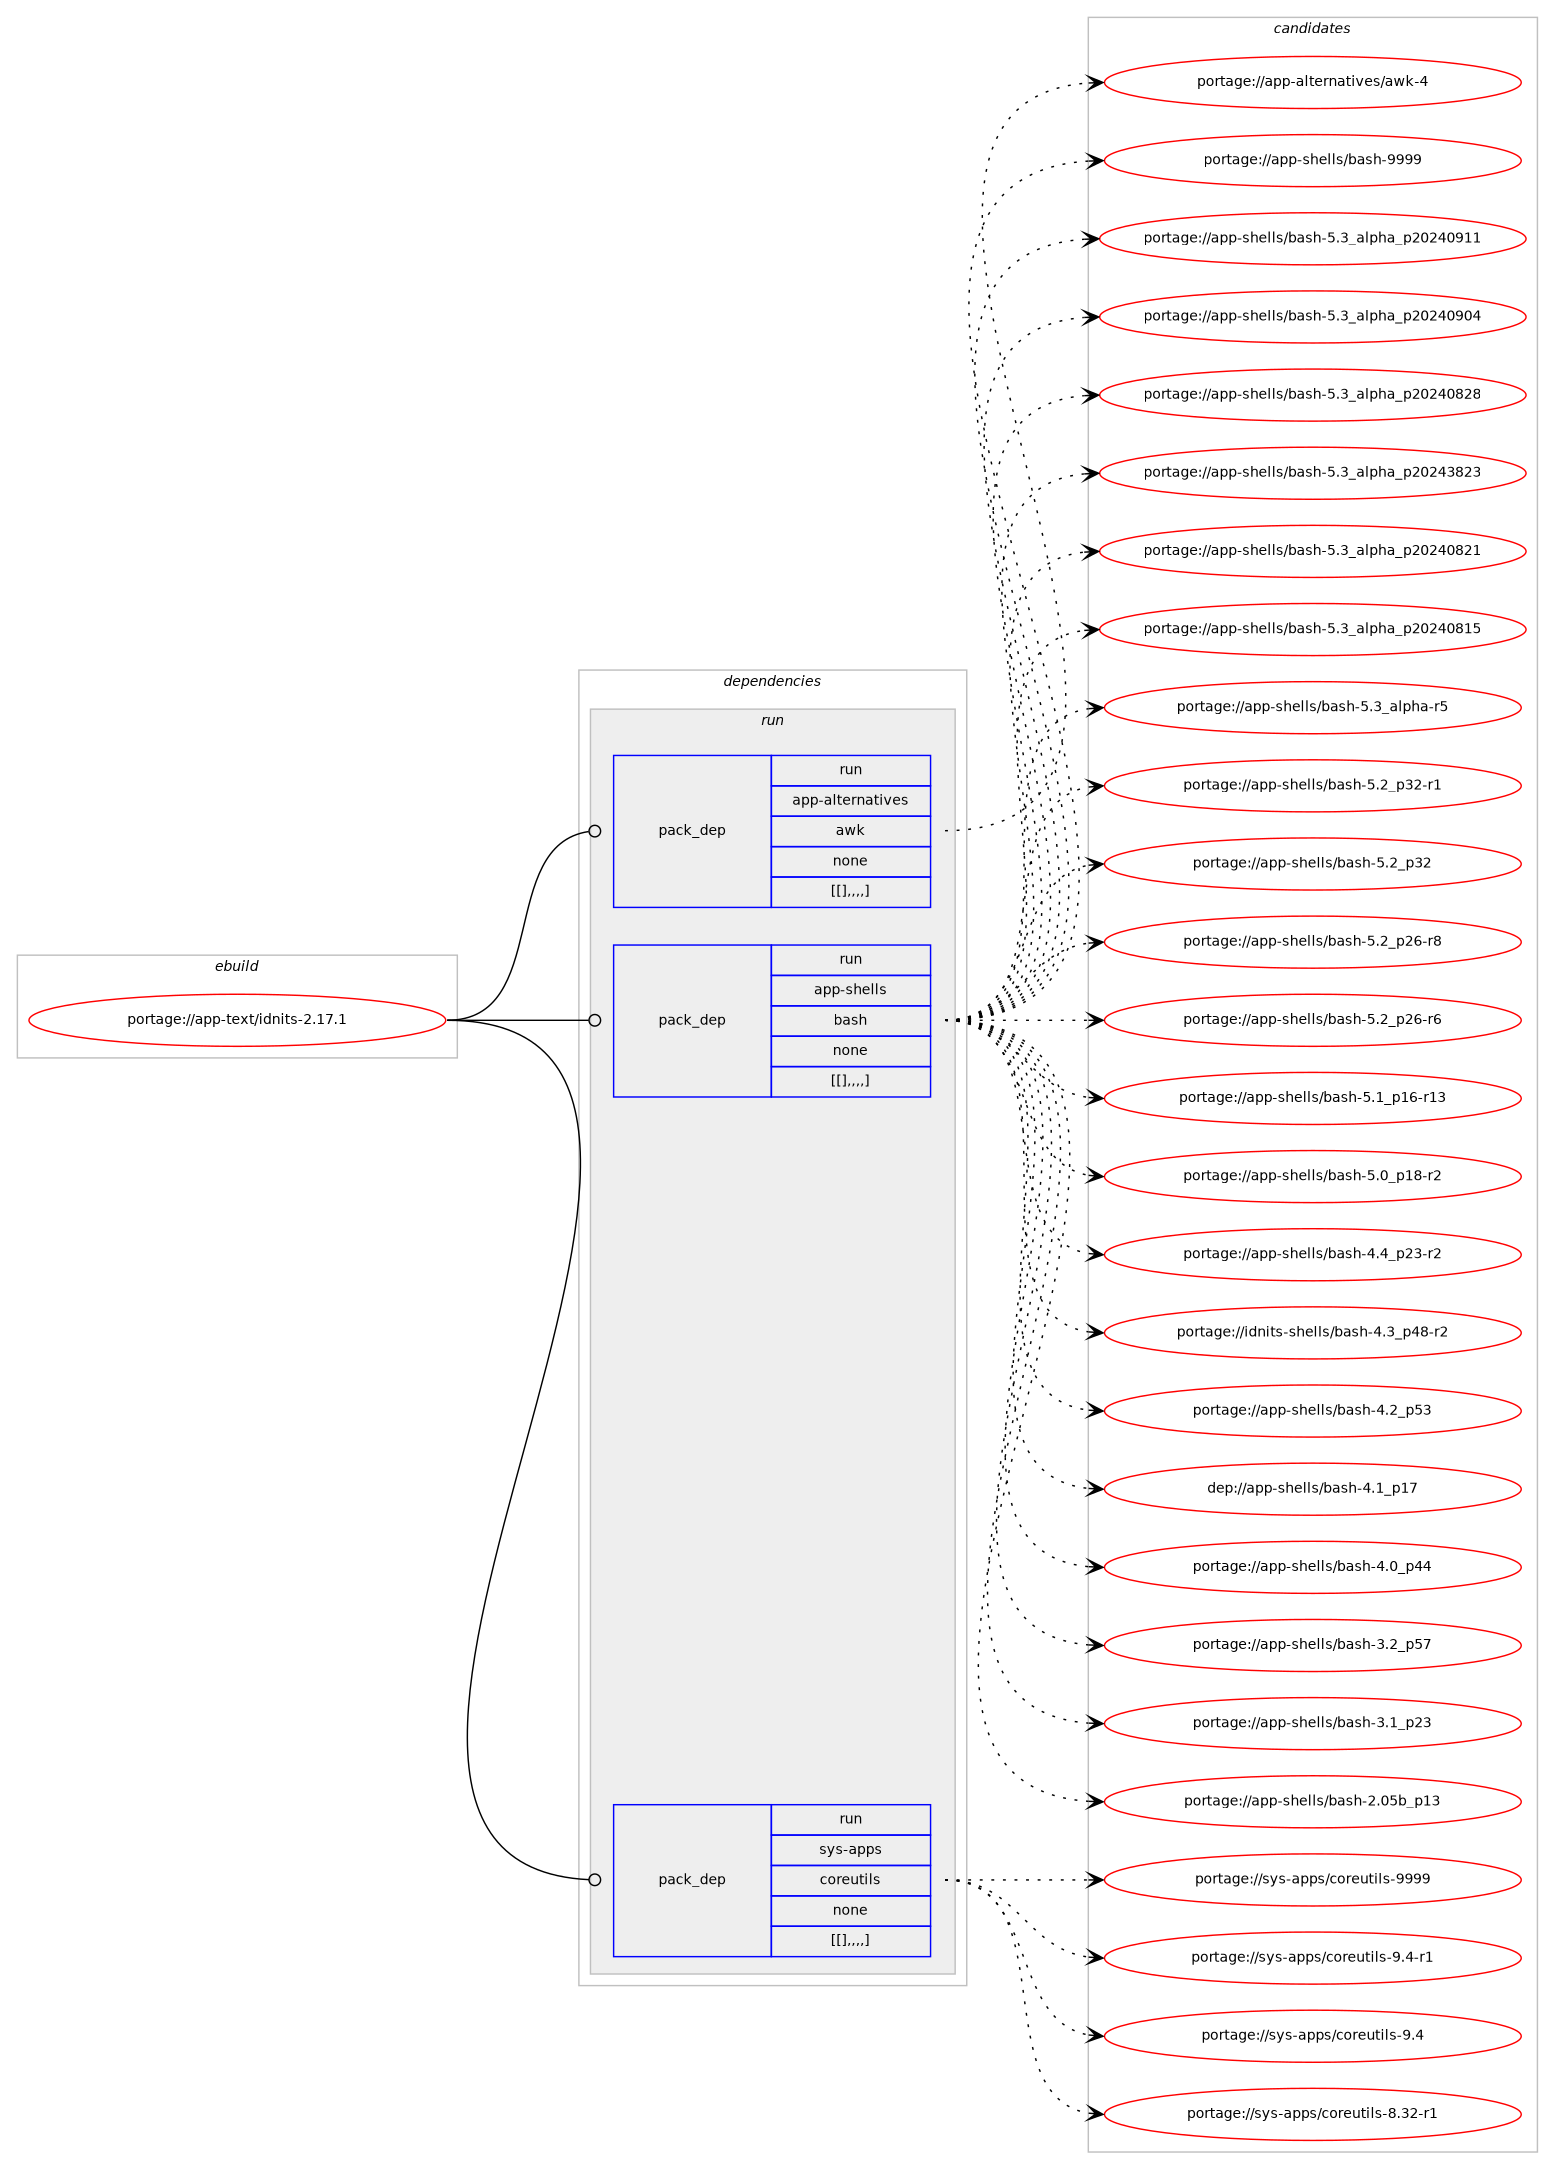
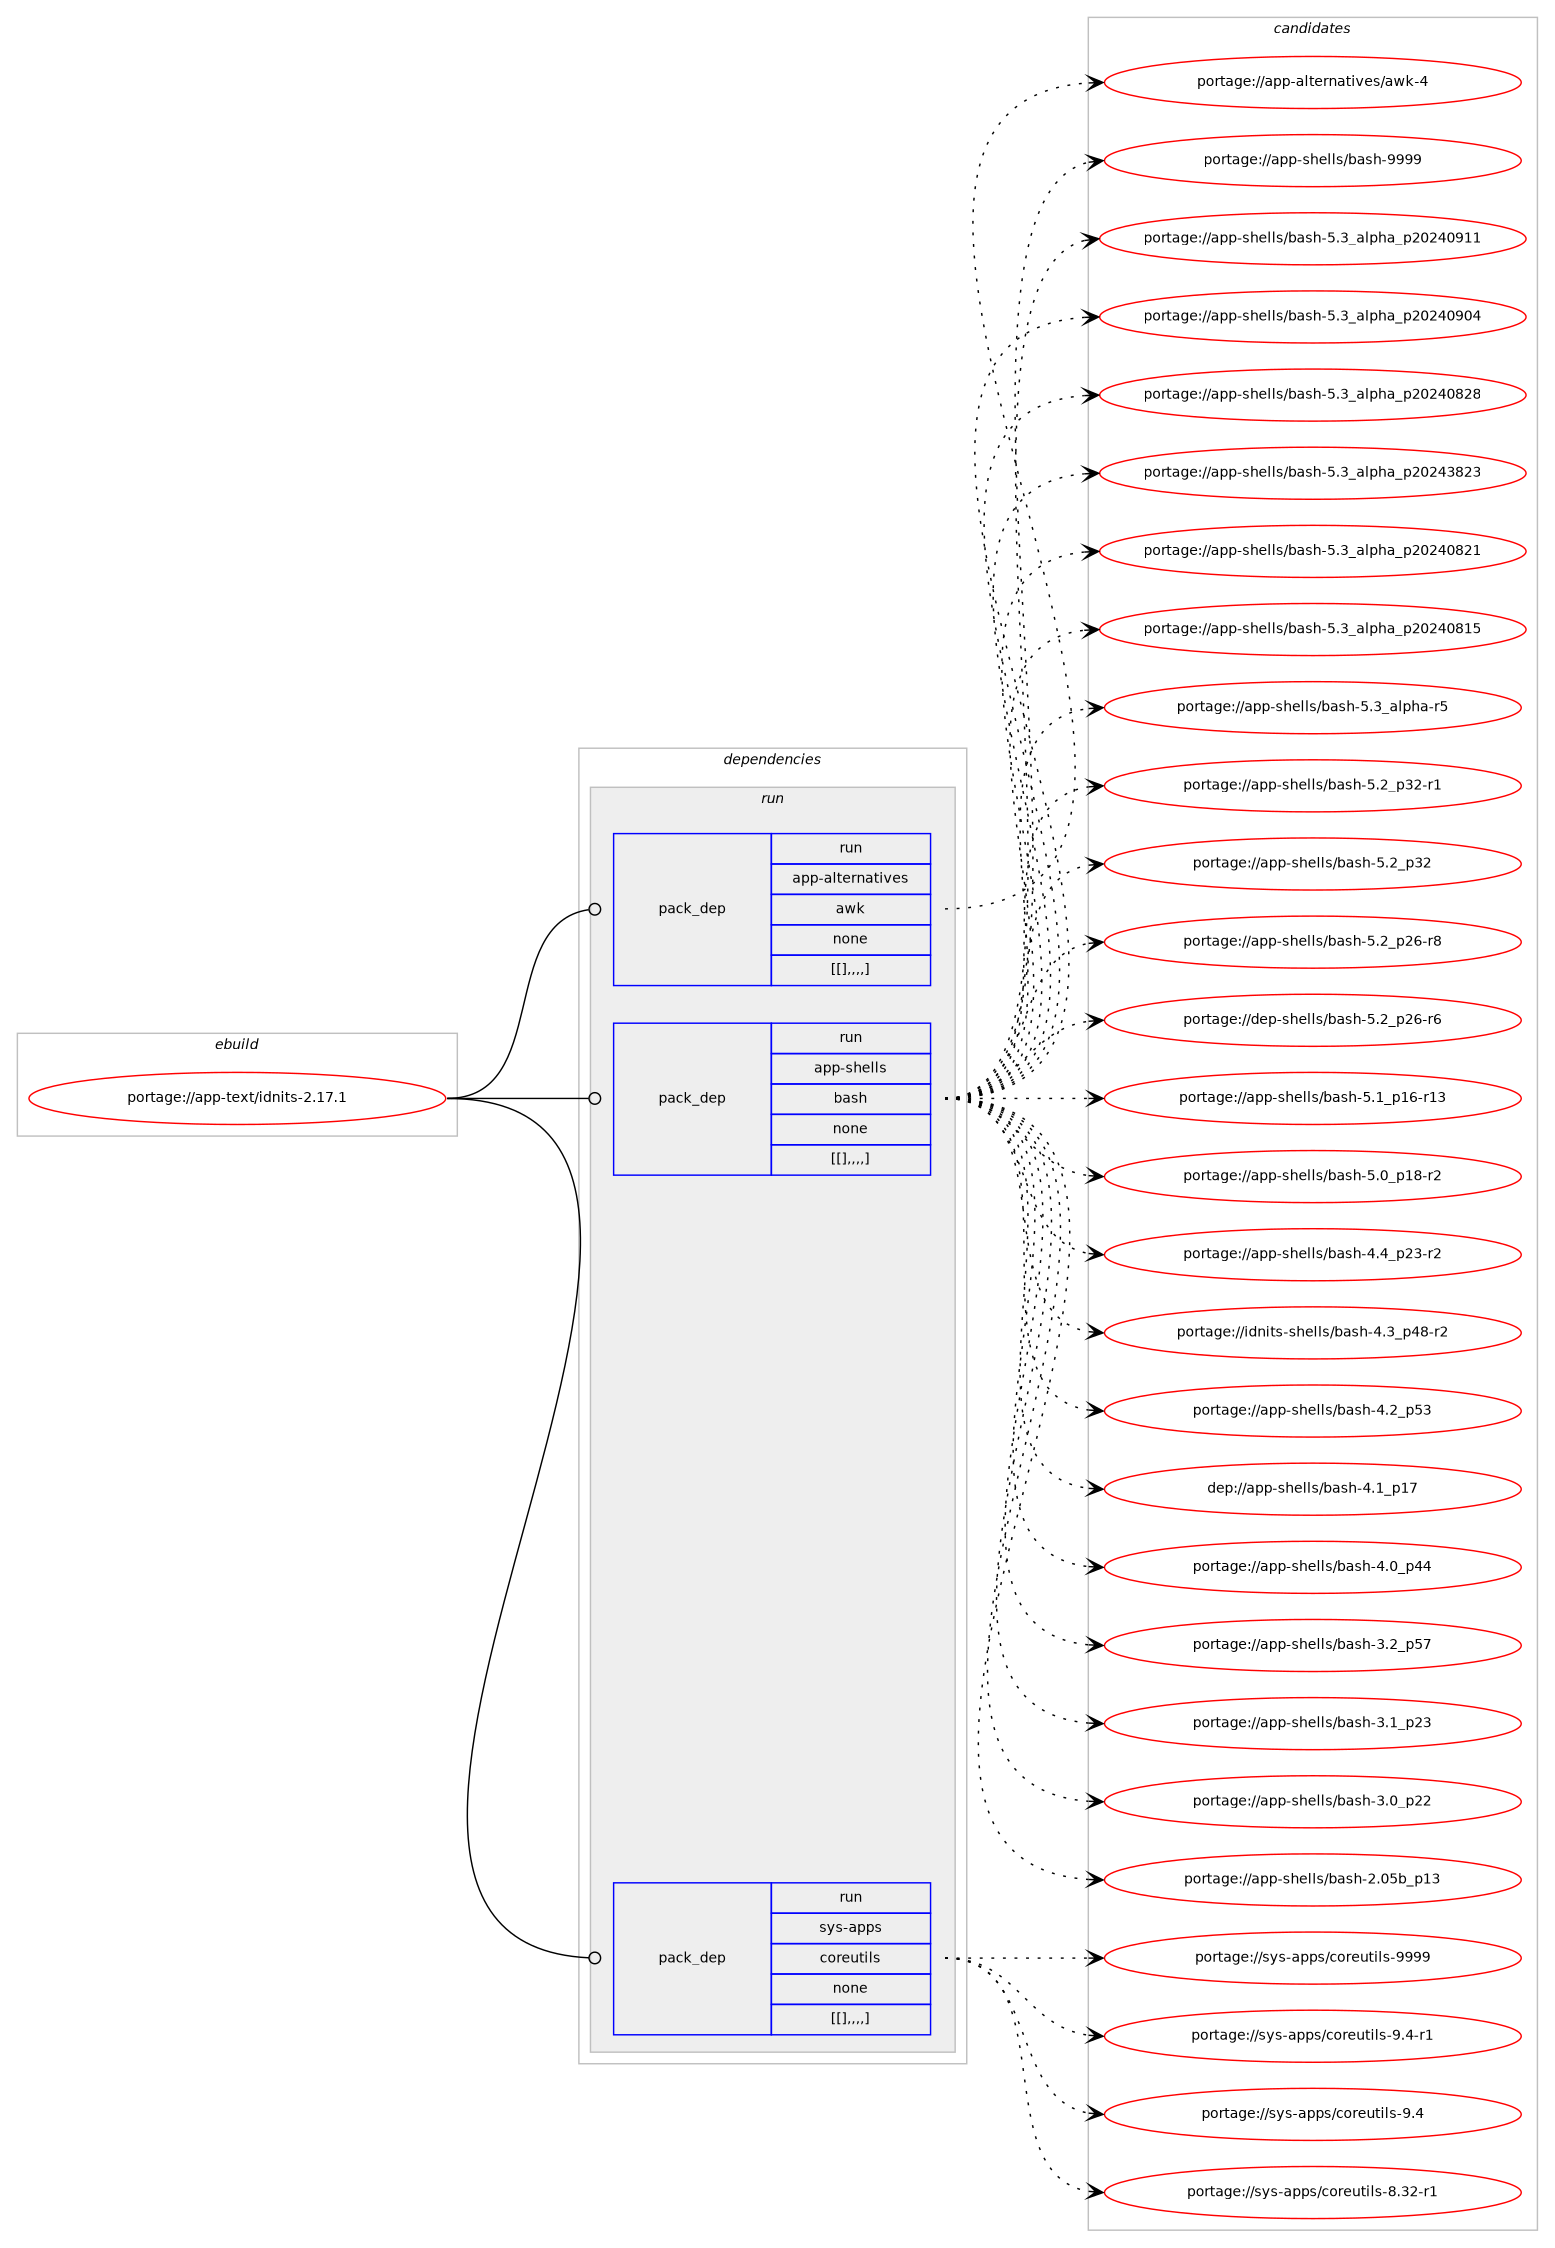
(1313, 1020) -> (1313, 1020)
none -> (1313, 1802)
